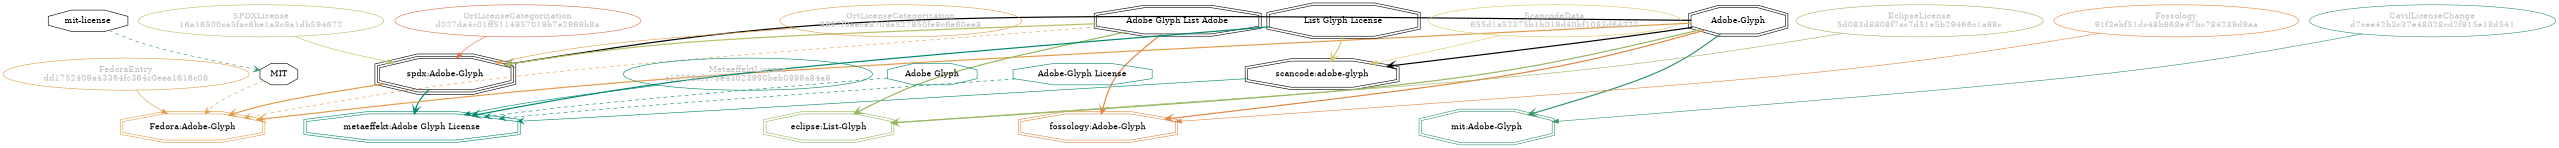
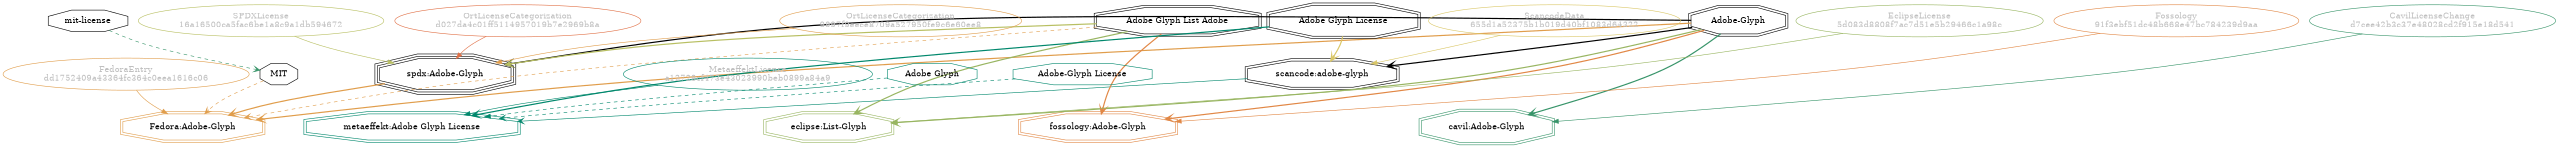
(1344, 21) -> (1344, 21)
(689, 95) -> (689, 95)
(422, 98) -> none
(1487, 127) -> (1487, 127)
